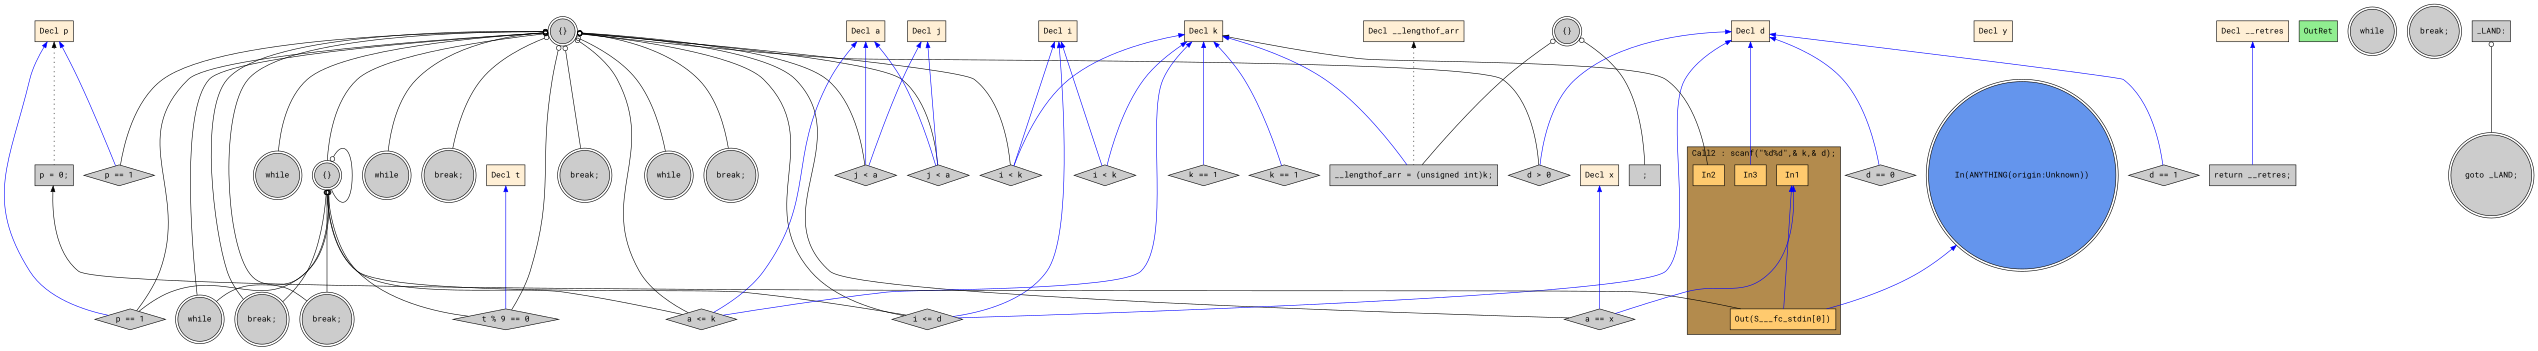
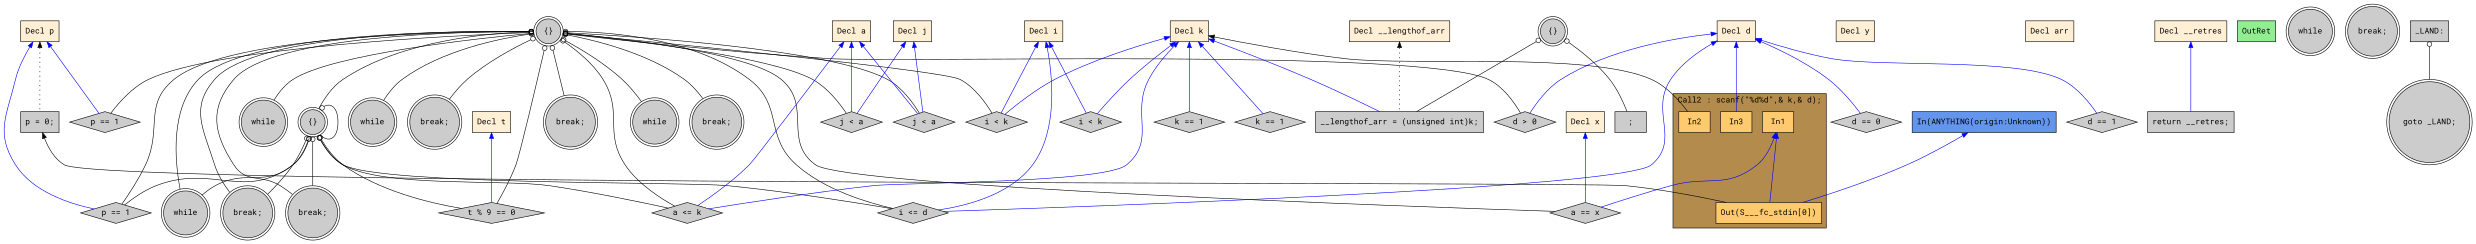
none -> (2050, 31)
(2022, 175) -> (1984, 122)
